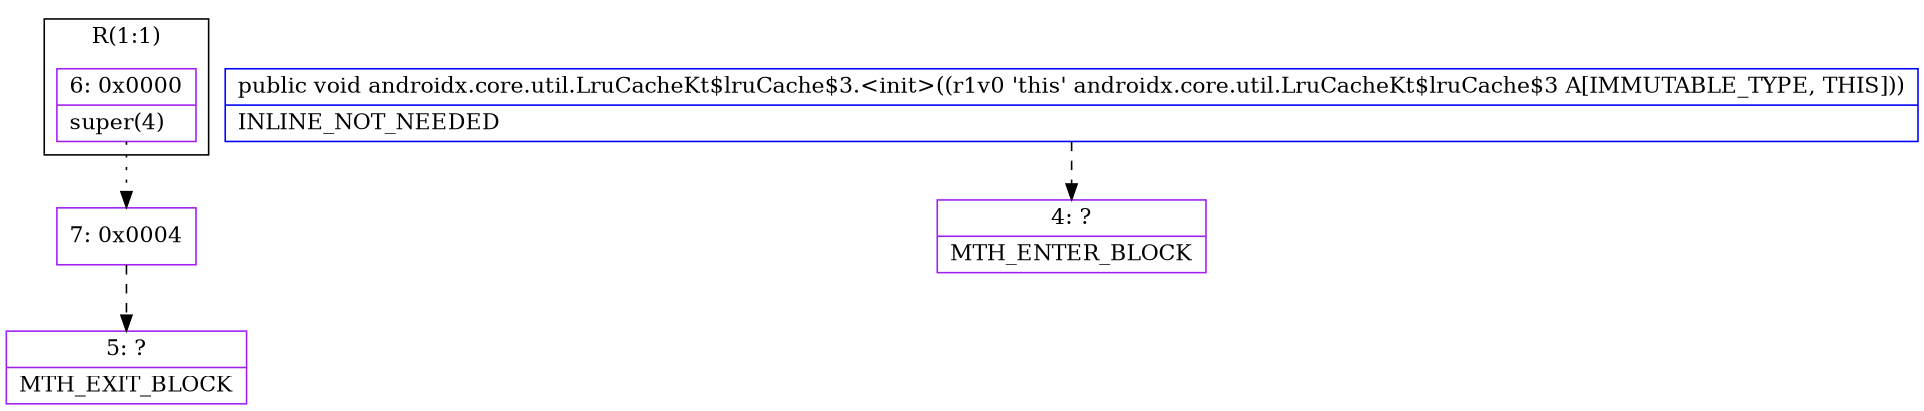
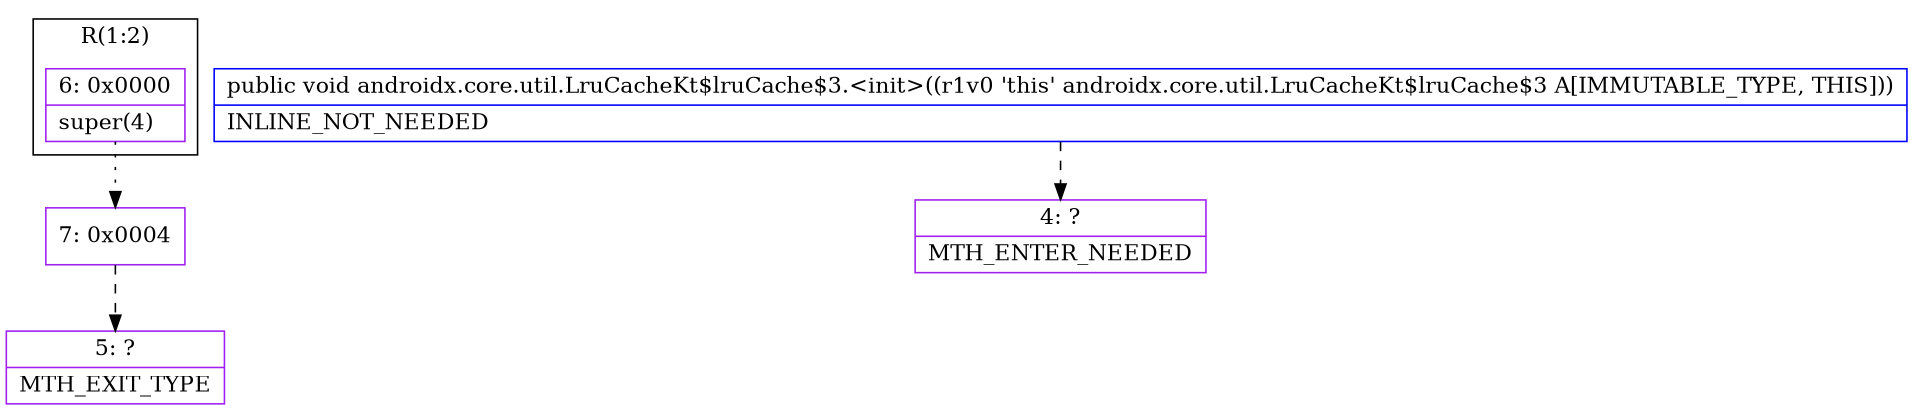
(126, 37) -> (115, 37)
(1072, 254) -> (1061, 254)
(126, 385) -> (115, 385)
